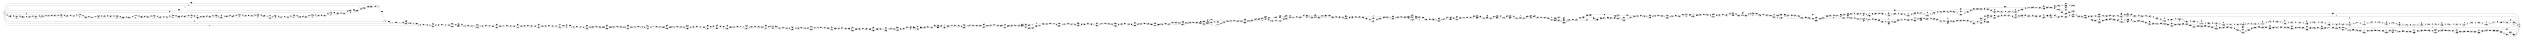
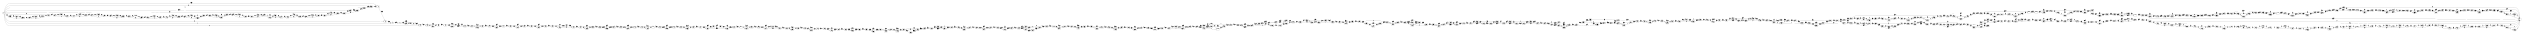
(2066, 8) -> (2074, 12)
(917, 27) -> (914, 29)
